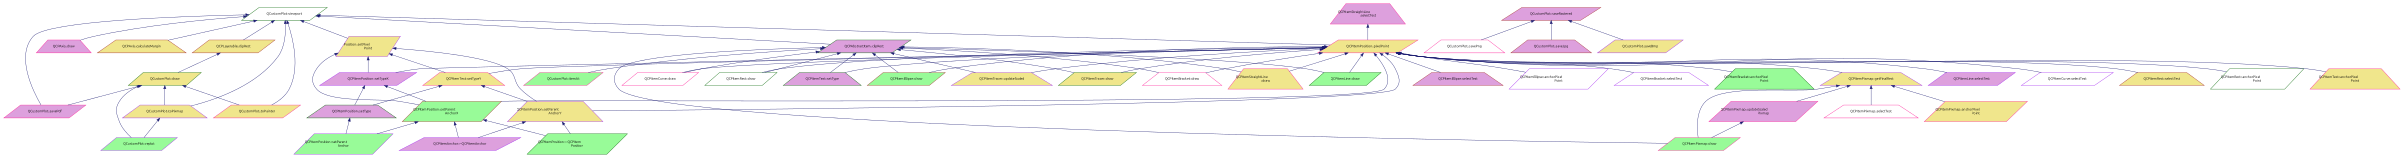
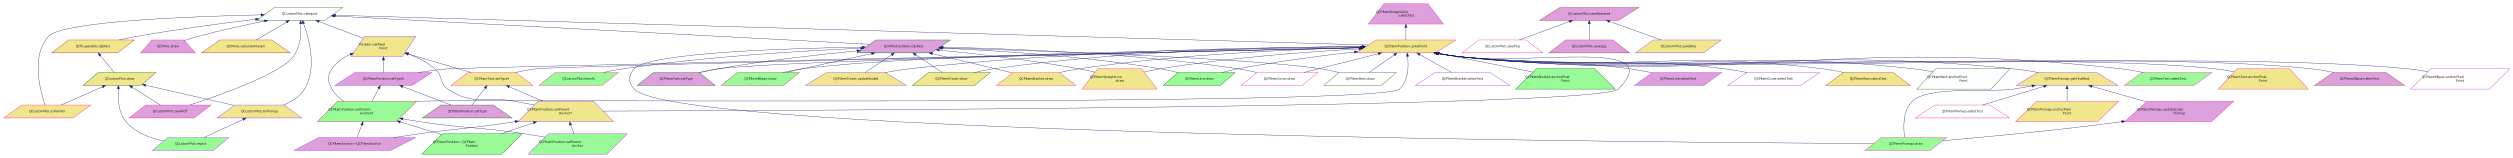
(1182, 79) -> (1036, 79)
none -> (2168, 79)
(348, 128) -> (572, 129)
